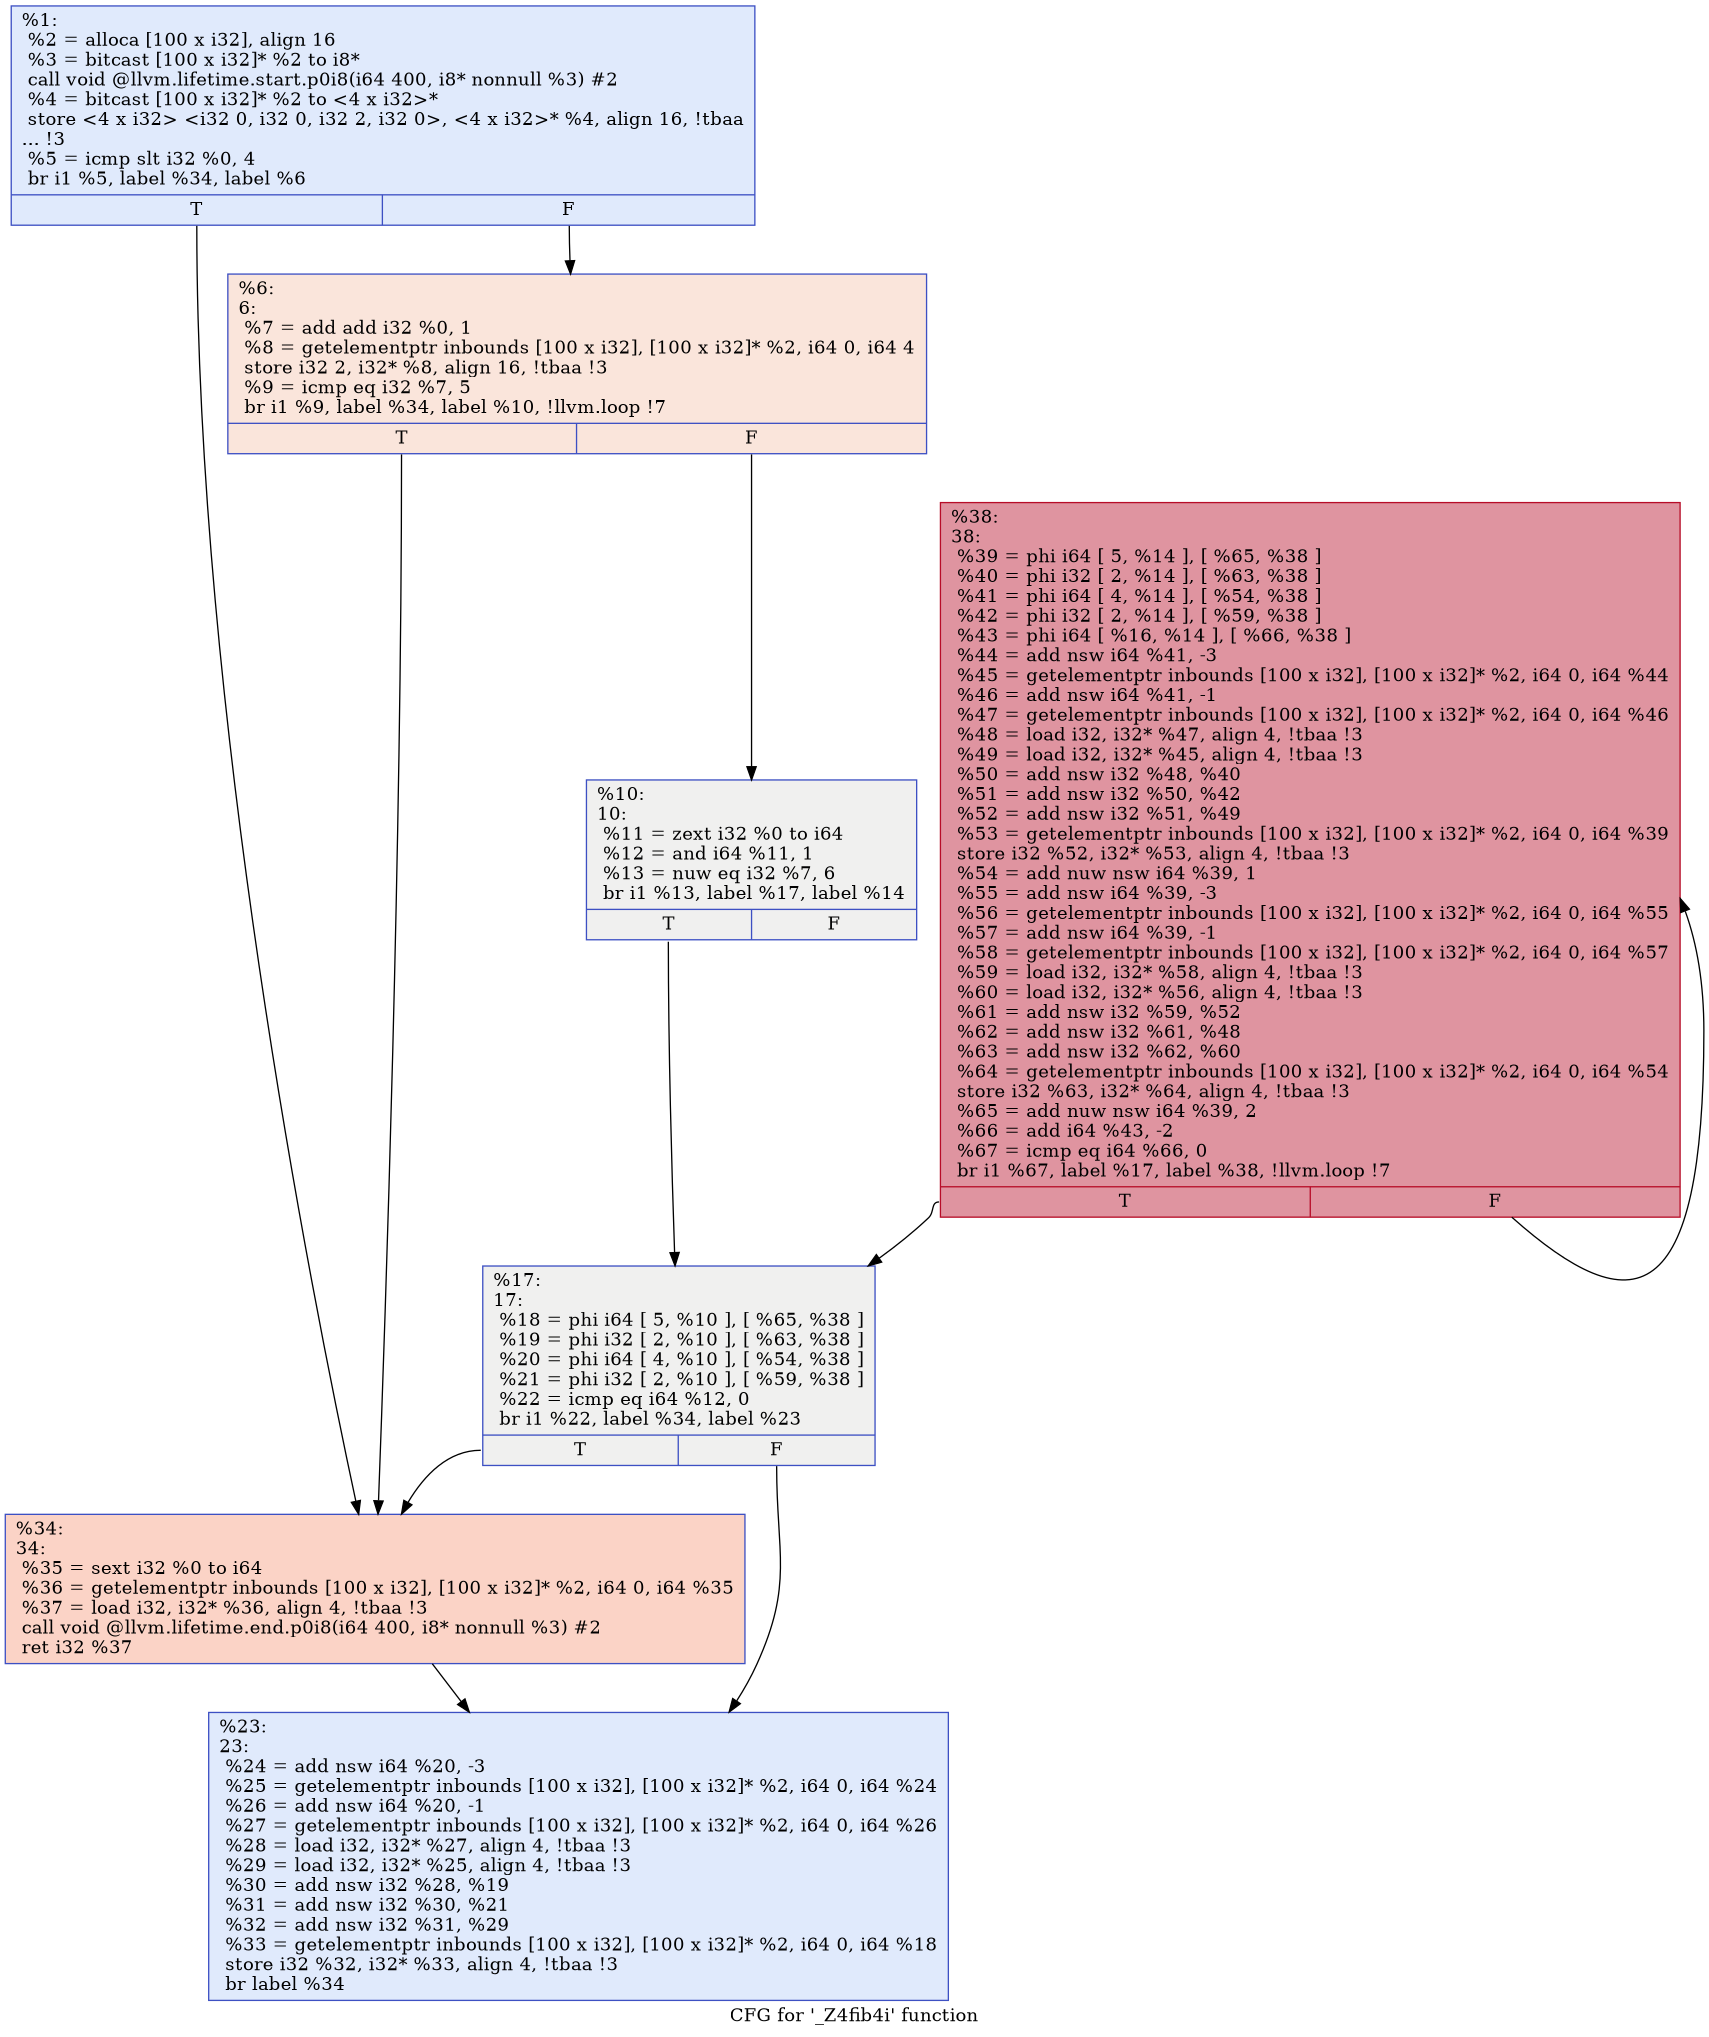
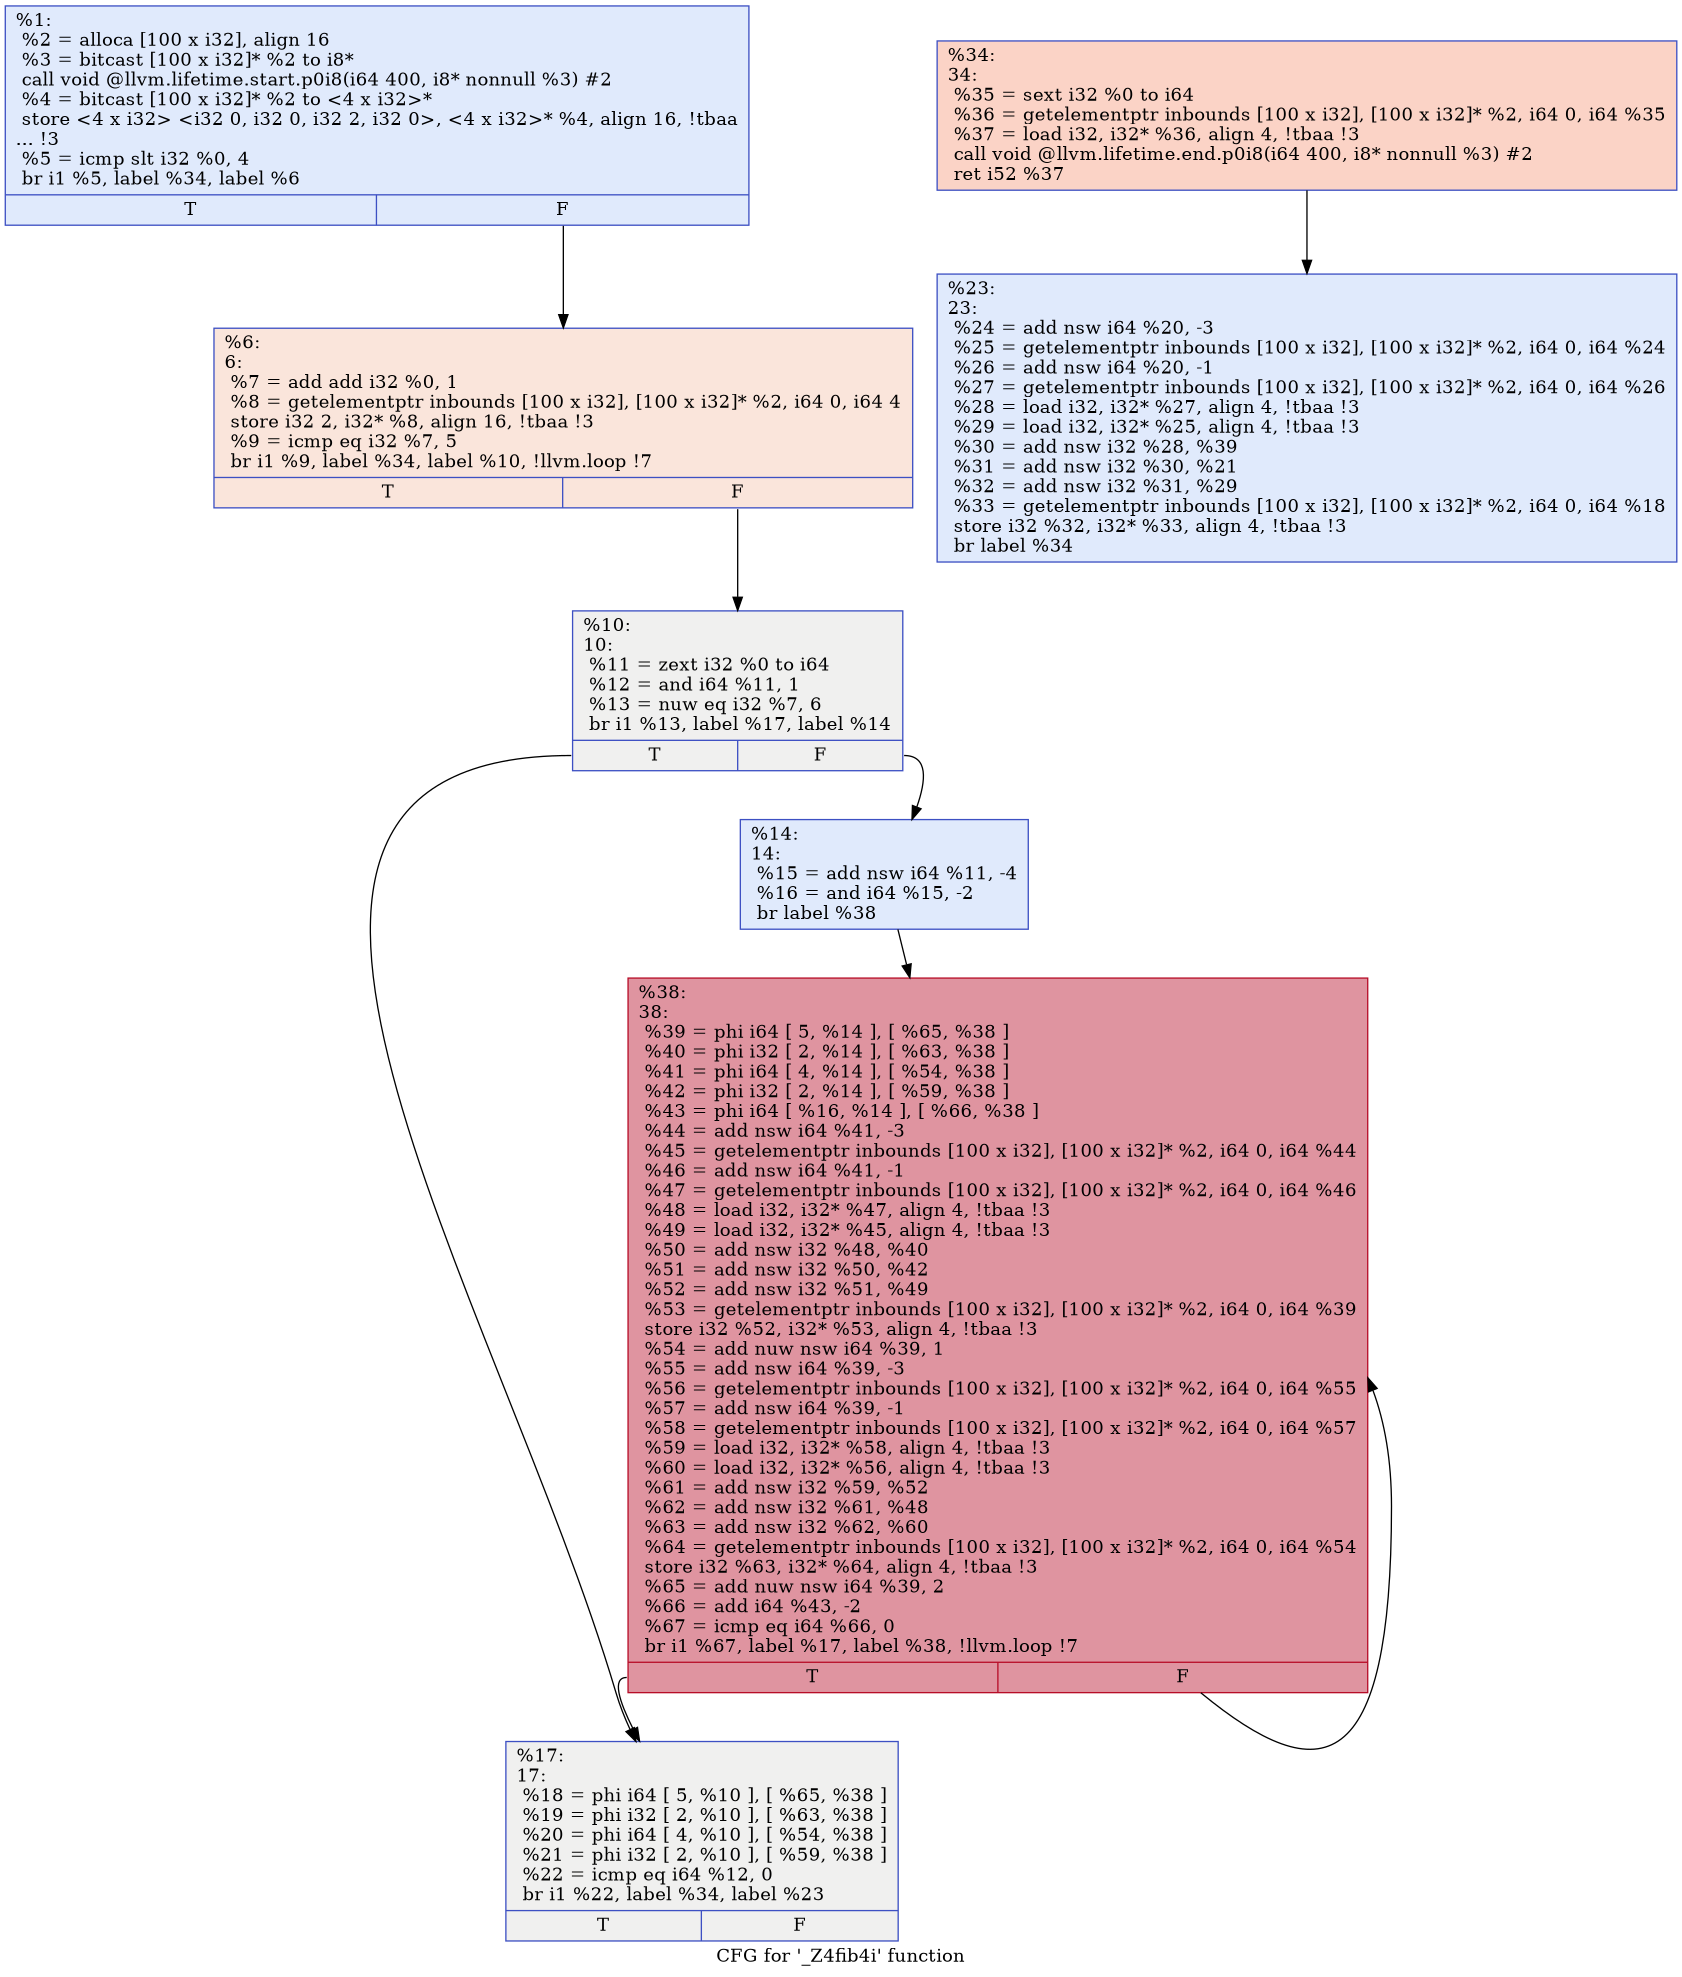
(246, 867) -> none
none -> (884, 874)
(394, 977) -> none
(438, 1467) -> none
(779, 1588) -> none
(75, 1648) -> (1006, 174)
(365, 1885) -> (1093, 447)
